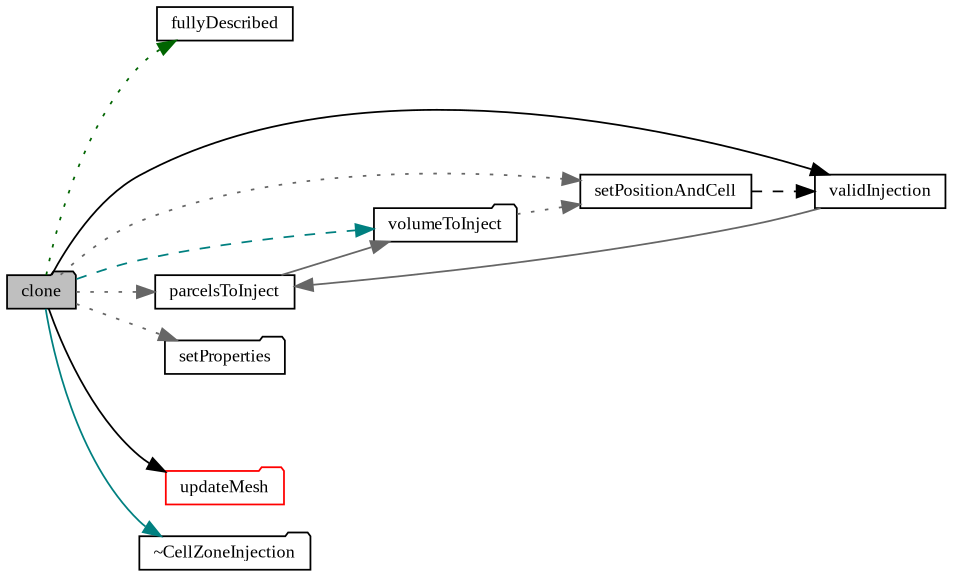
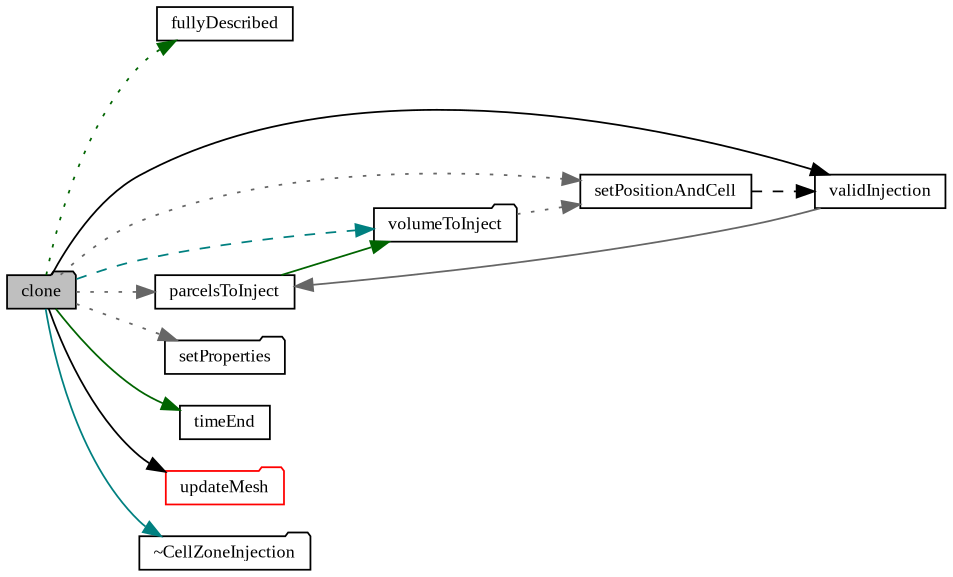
(326, 261) -> (326, 261)
none -> (225, 422)
